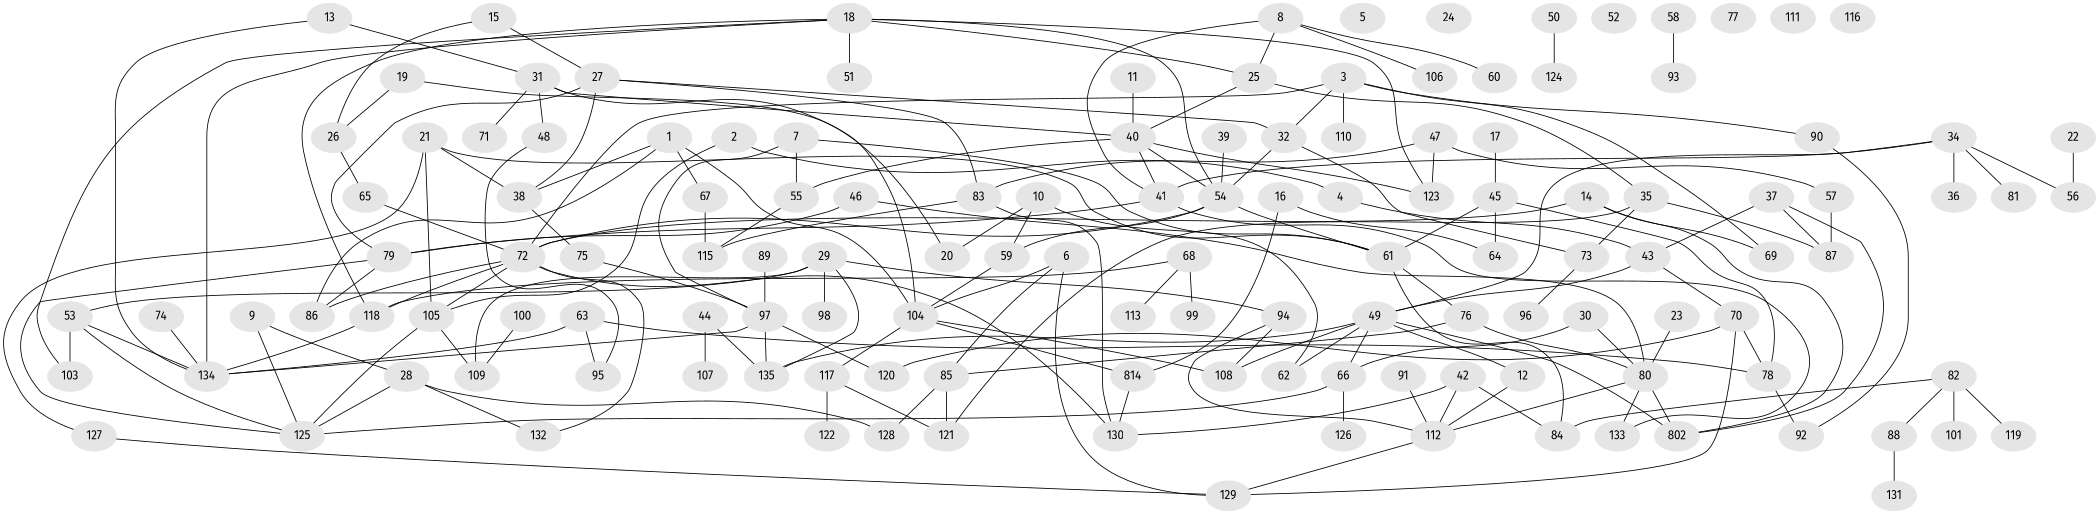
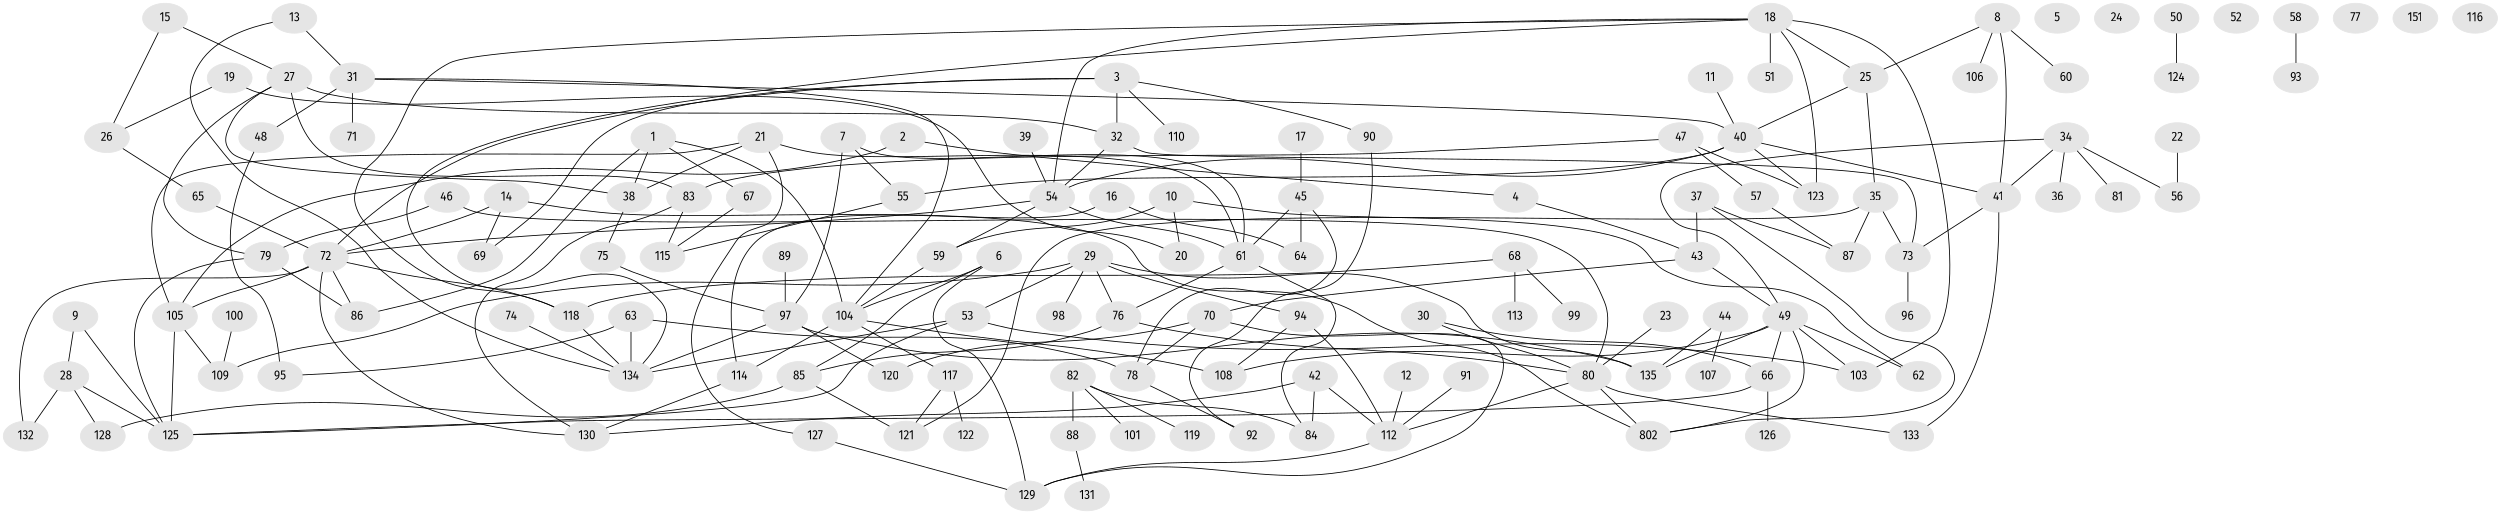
(1793, 18) -> (2415, 18)
(922, 224) -> (1953, 227)
none -> (1104, 287)
(1438, 342) -> (1822, 347)
(1133, 376) -> (740, 376)
